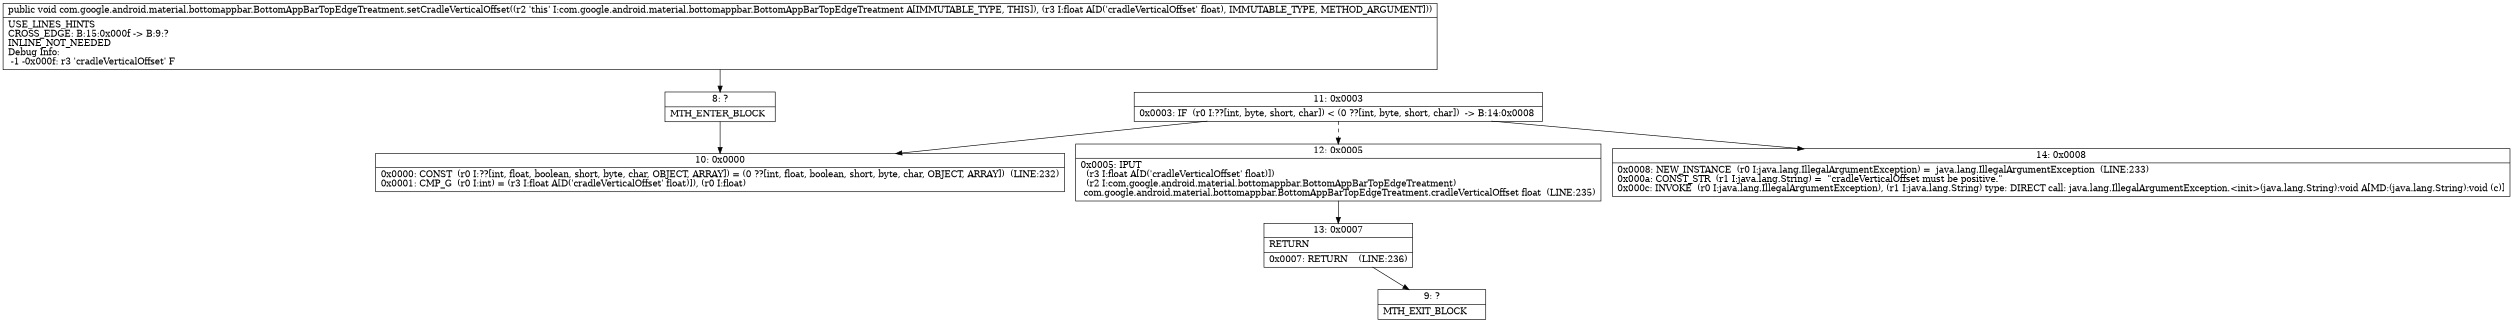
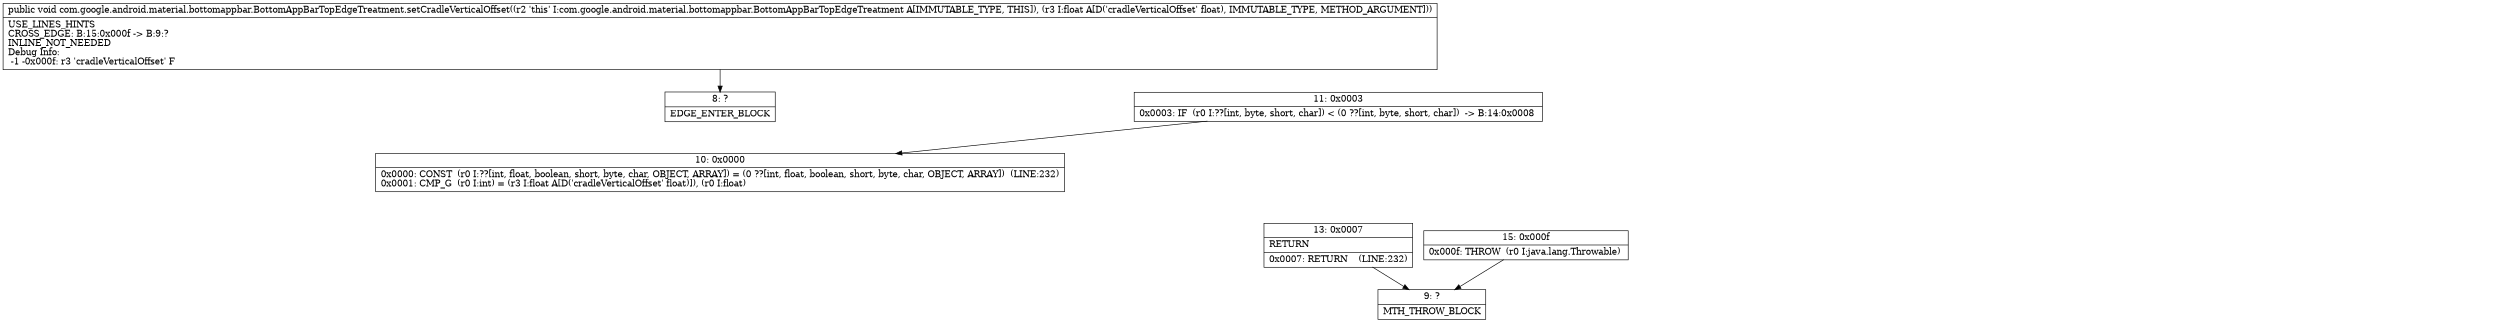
(718, 114) -> (720, 114)
(720, 134) -> none
(1338, 173) -> none
(2061, 173) -> none
none -> (1526, 245)
(1338, 260) -> (1338, 260)
(1425, 312) -> (1432, 312)
